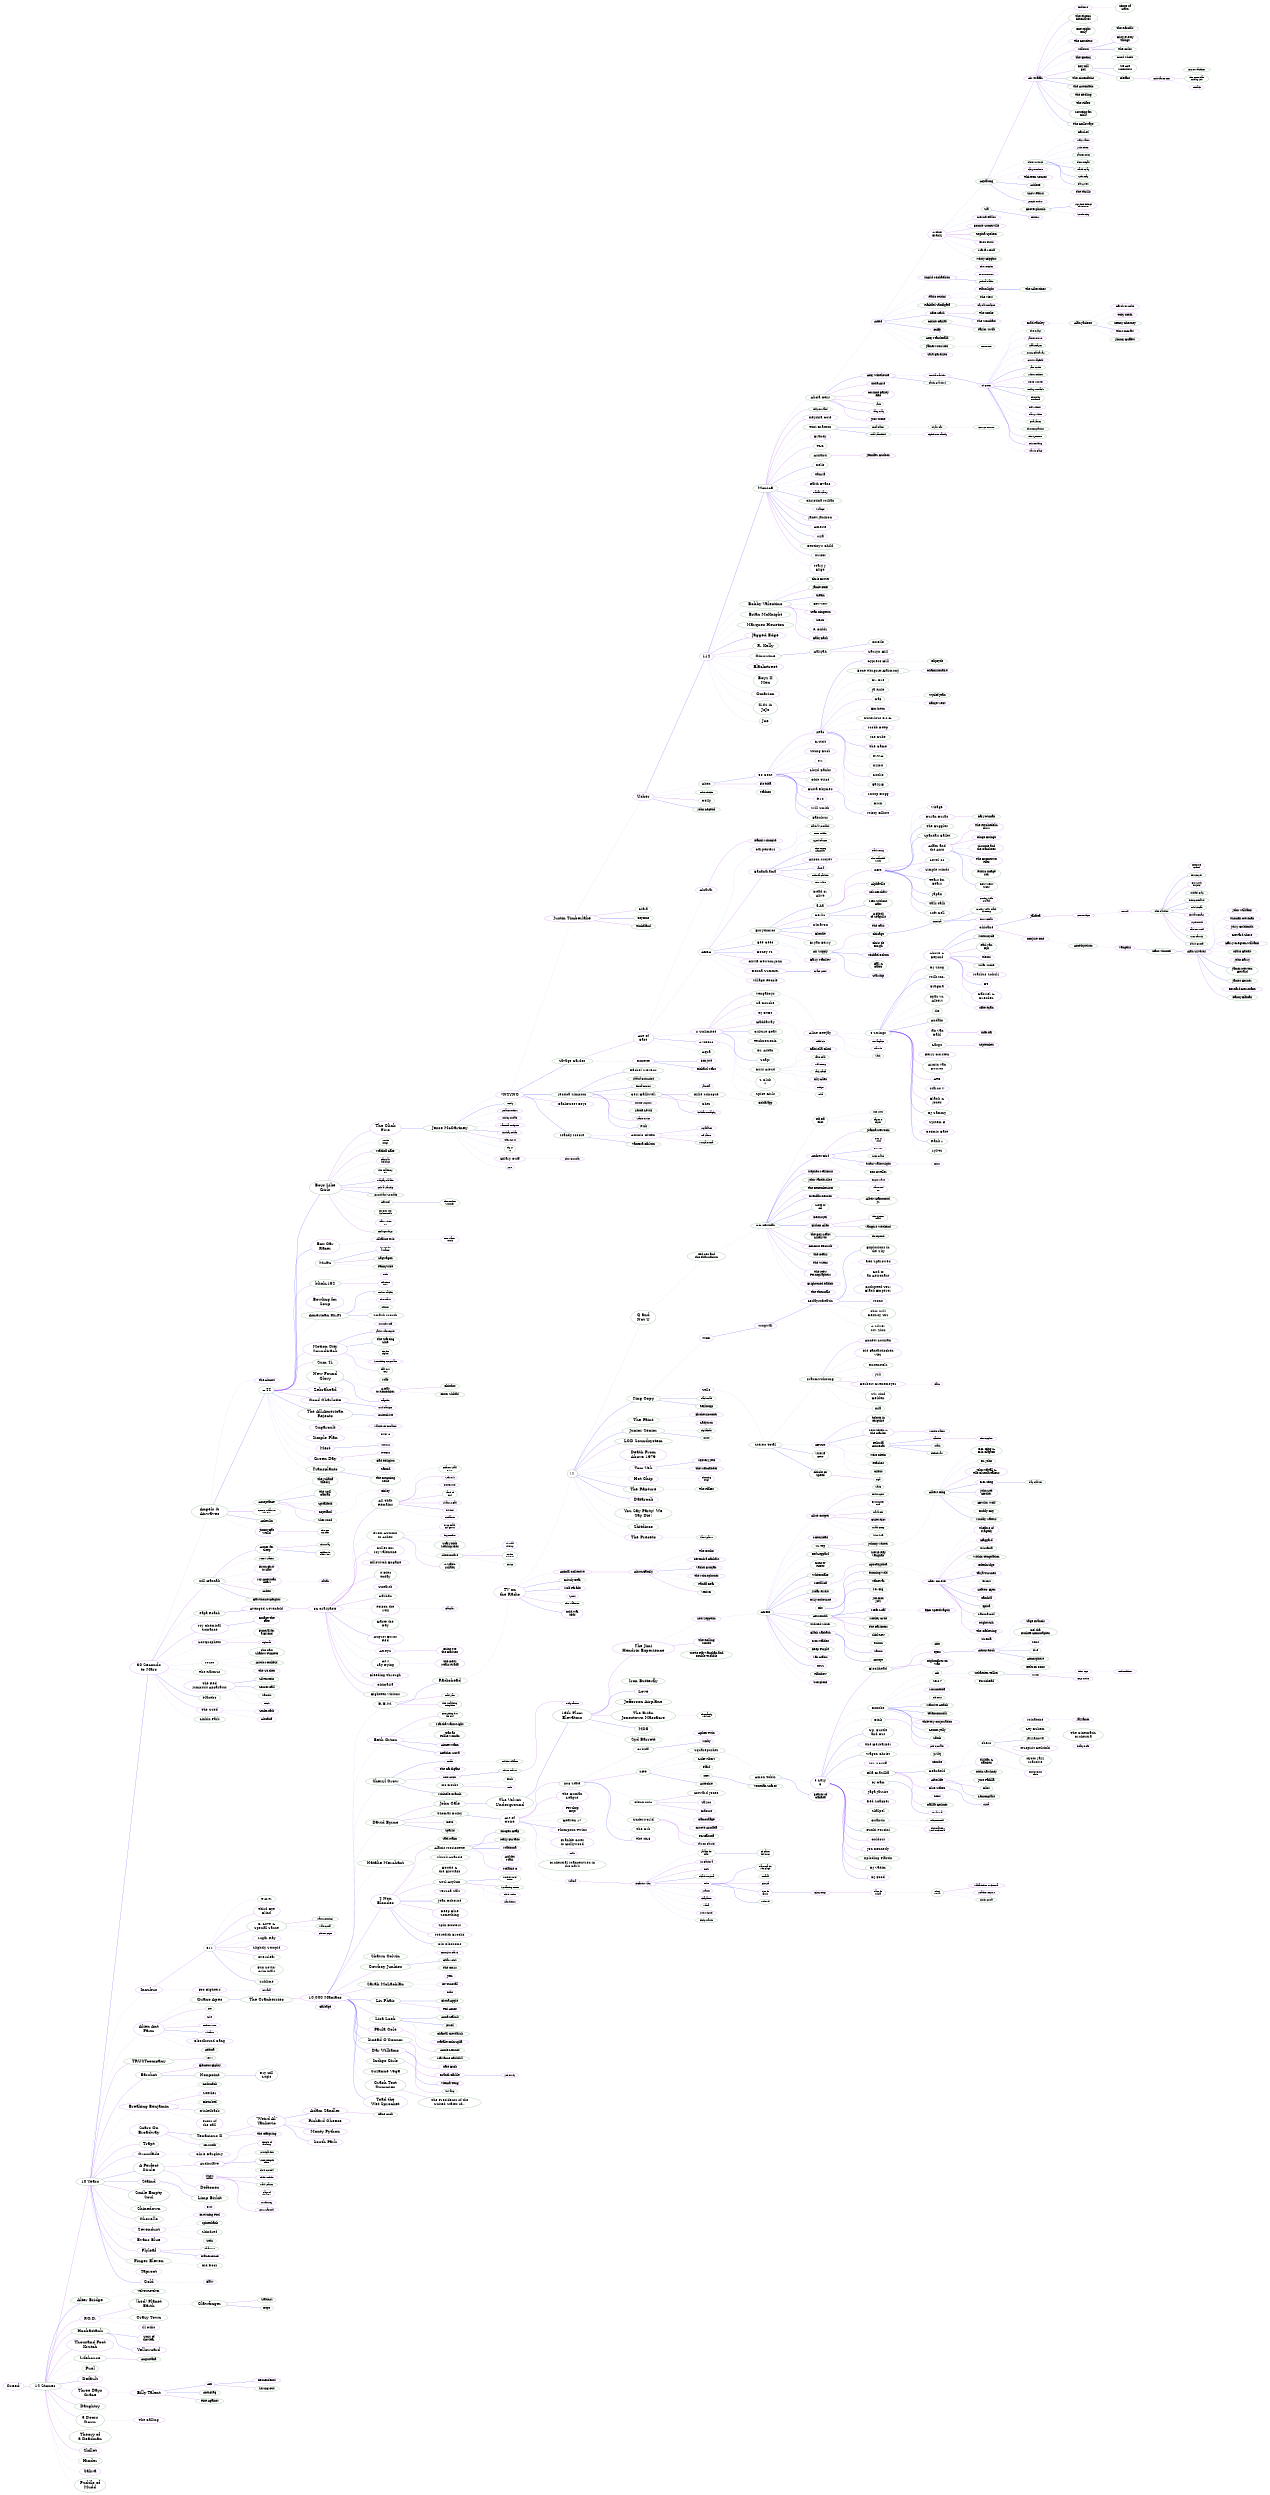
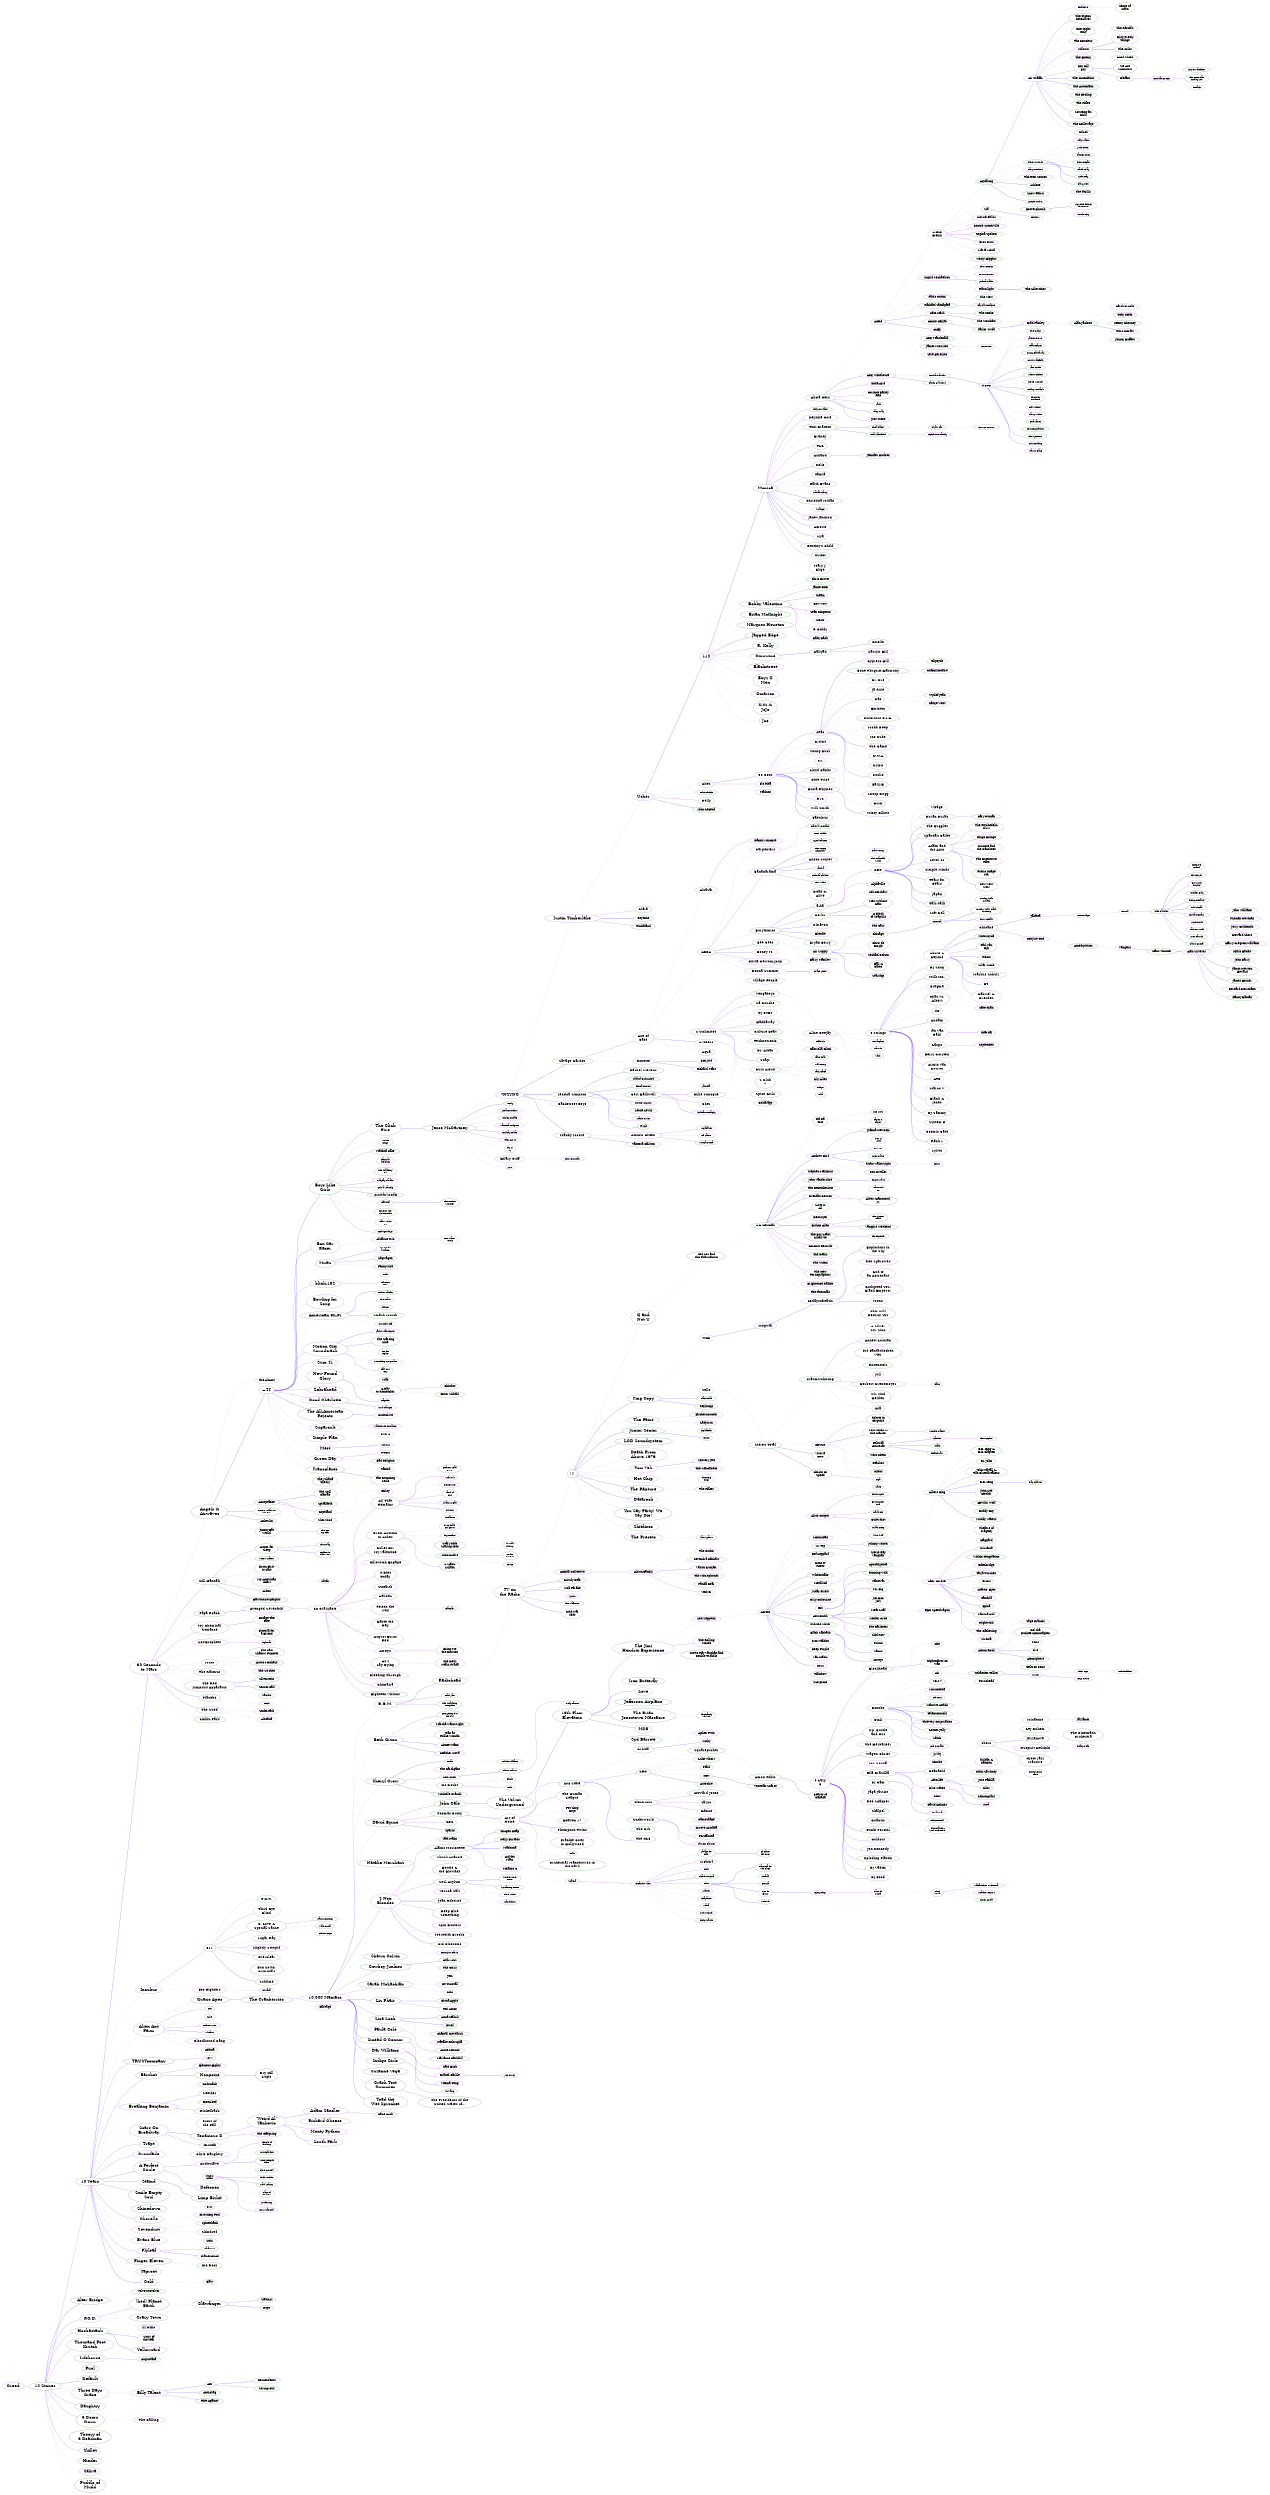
(1083, 133) -> (1083, 133)
none -> (1011, 326)
(937, 1652) -> none
(937, 1805) -> (937, 1805)
